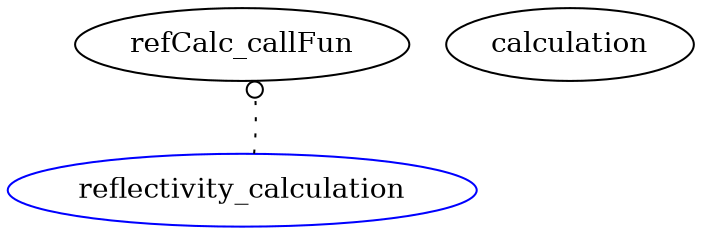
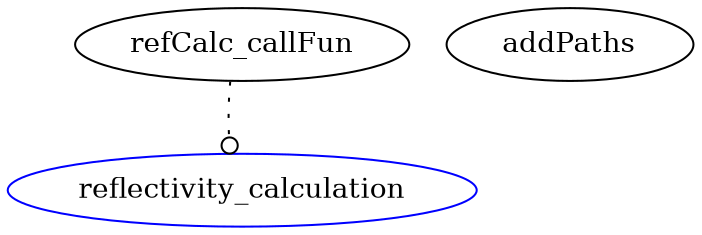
(570, 45) -> (570, 45)
(256, 126) -> (229, 109)
